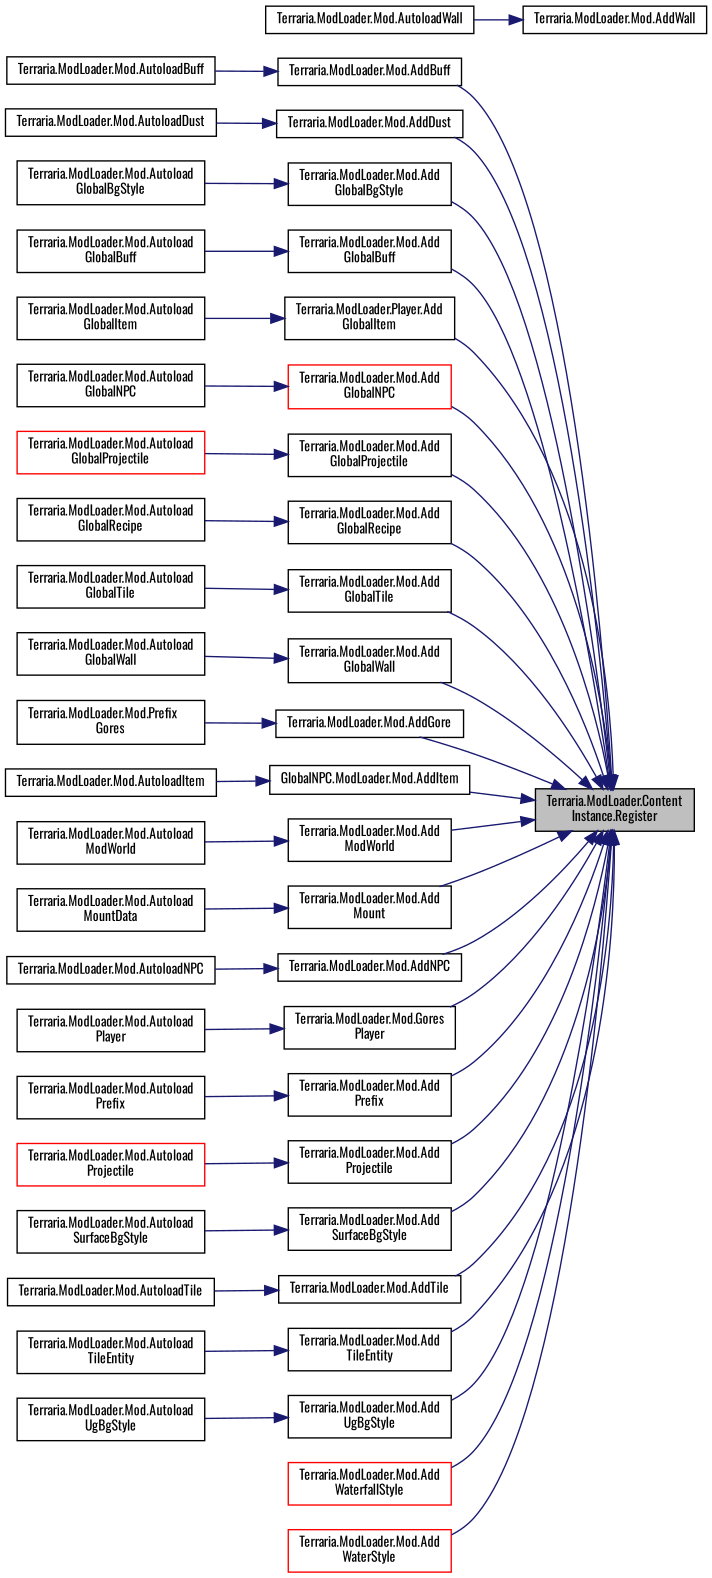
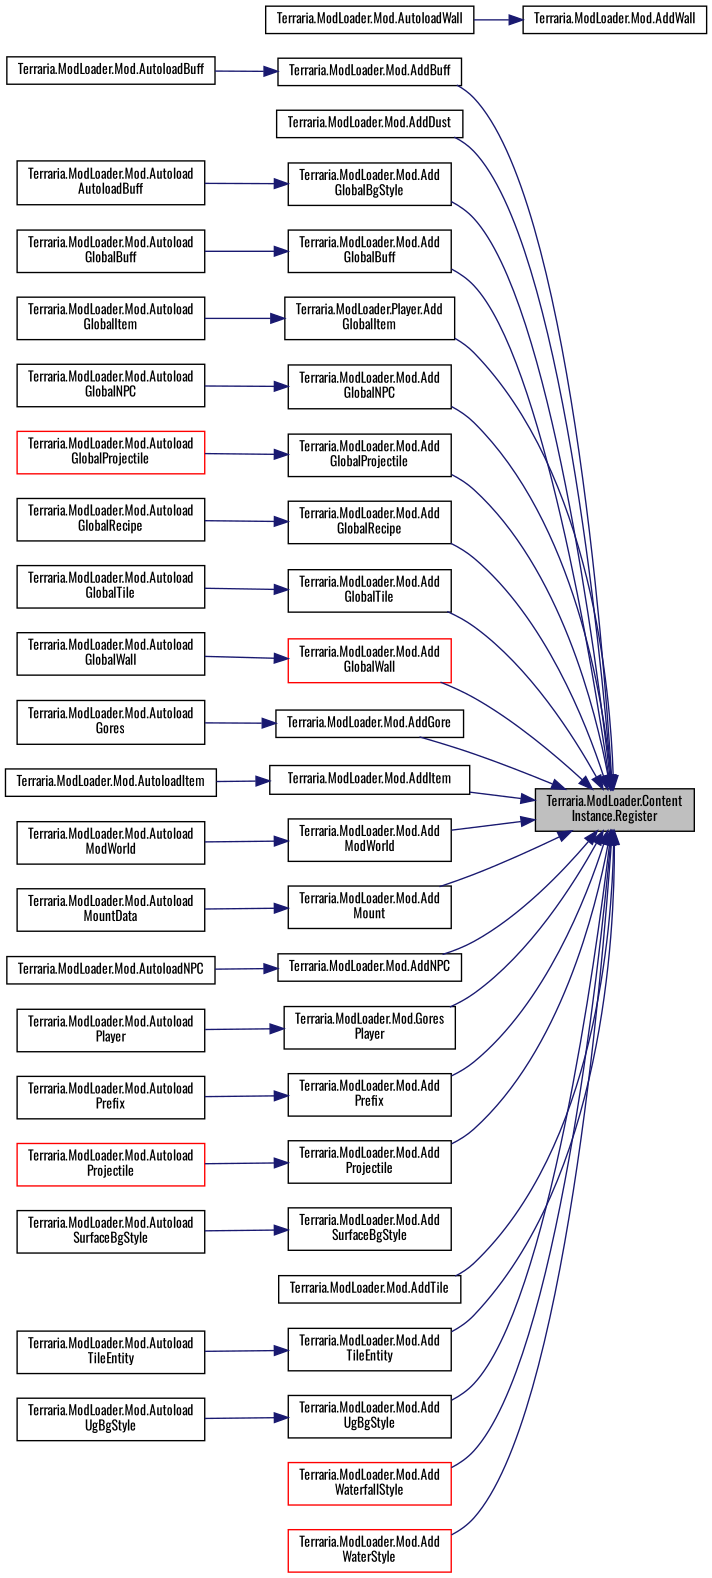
(111, 123) -> none
(111, 183) -> (111, 183)
(370, 387) -> (370, 387)
(370, 661) -> (370, 661)
(111, 722) -> (111, 722)
(370, 780) -> (370, 780)
(566, 1045) -> none
(111, 1292) -> none
